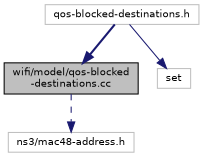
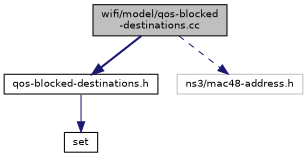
(122, 15) -> (81, 84)
(102, 40) -> (121, 52)
(174, 78) -> (81, 142)
